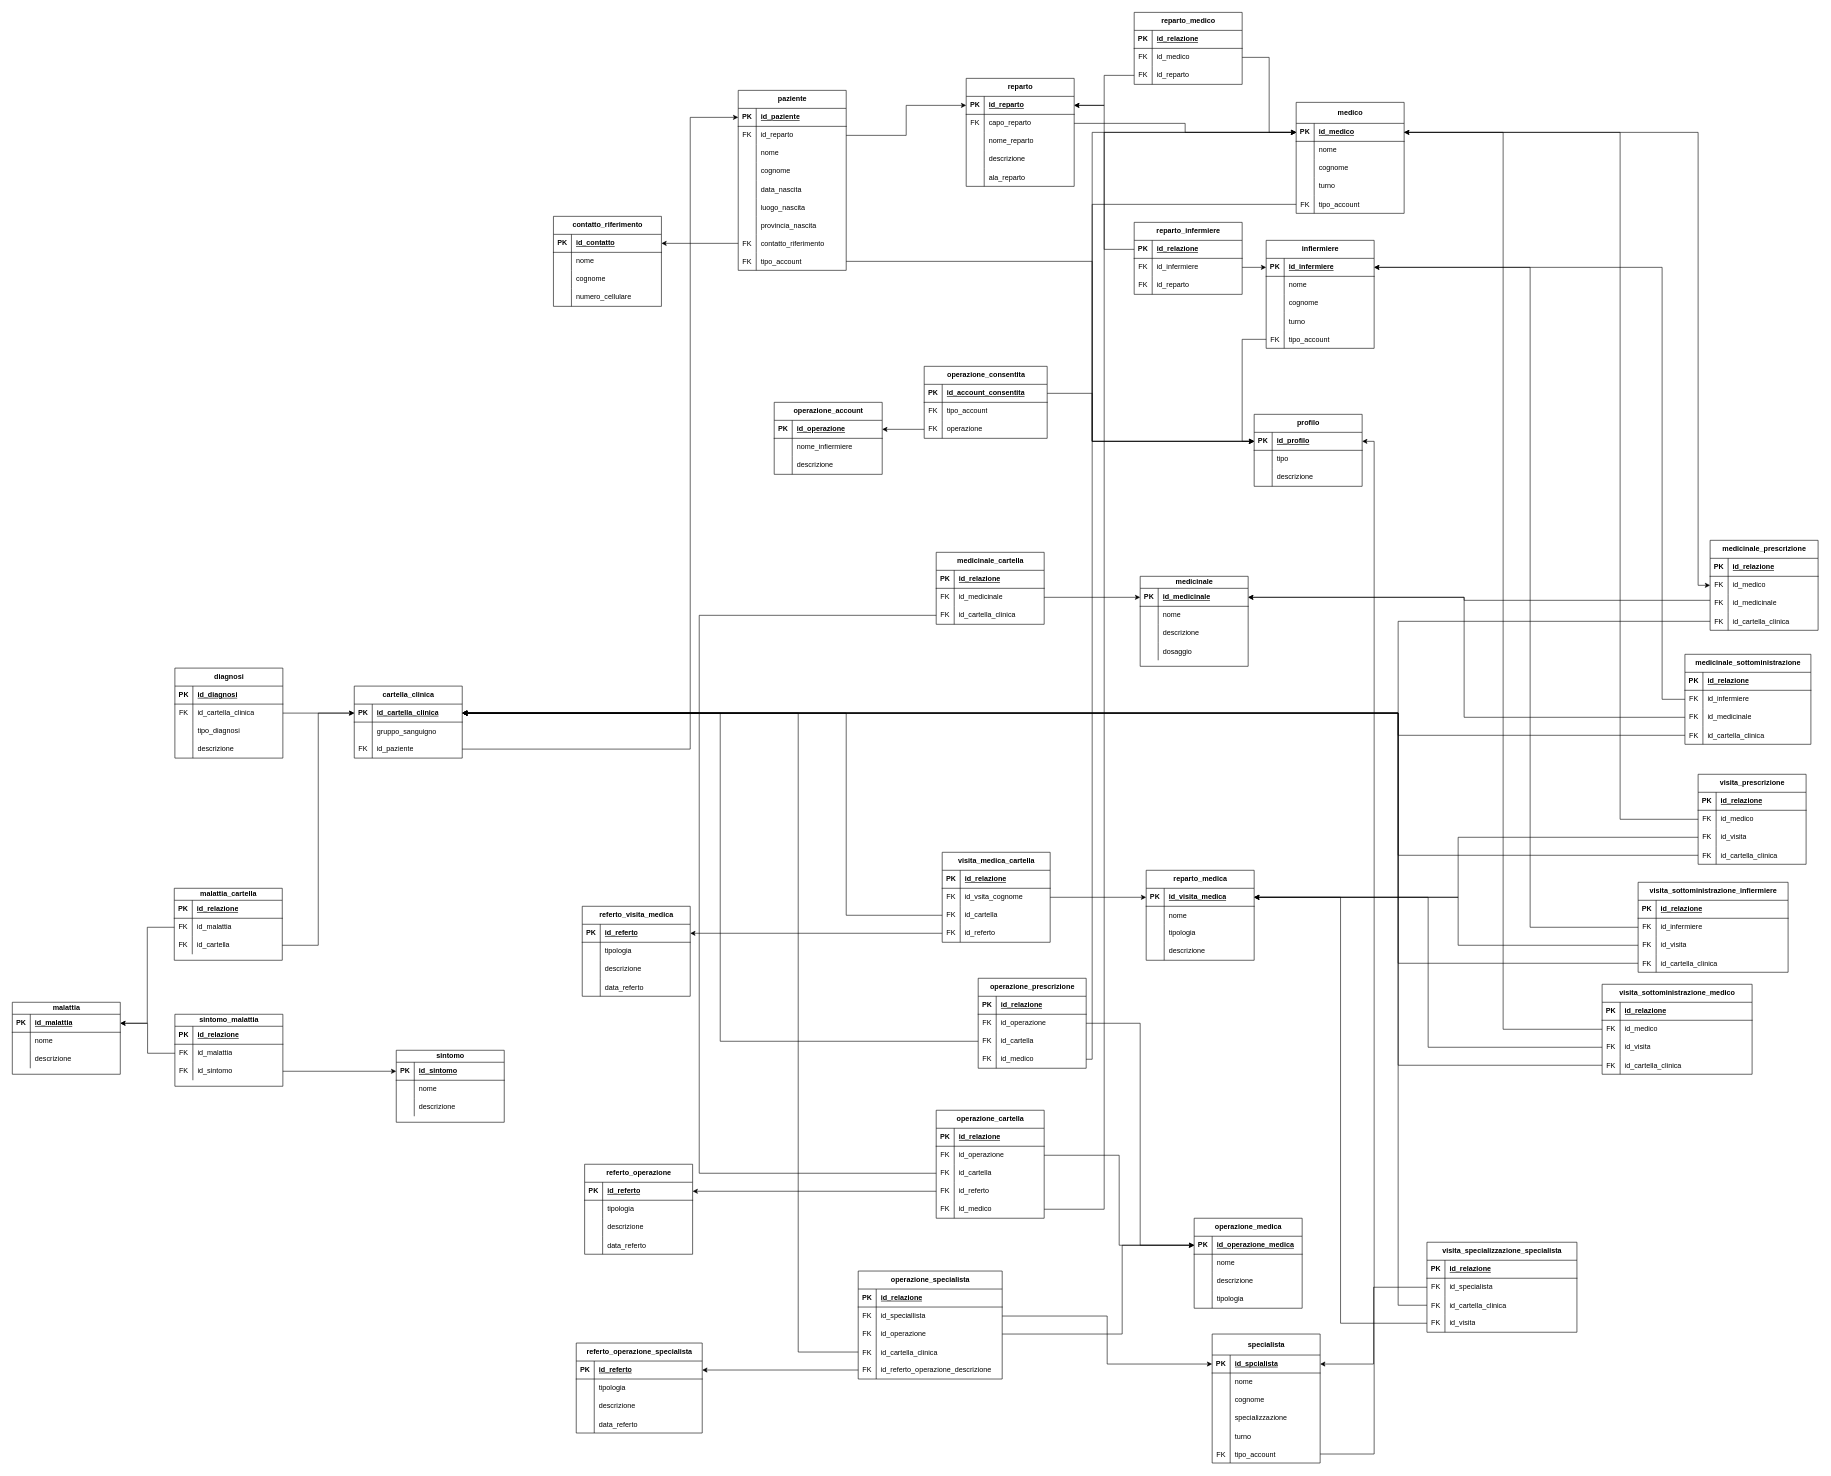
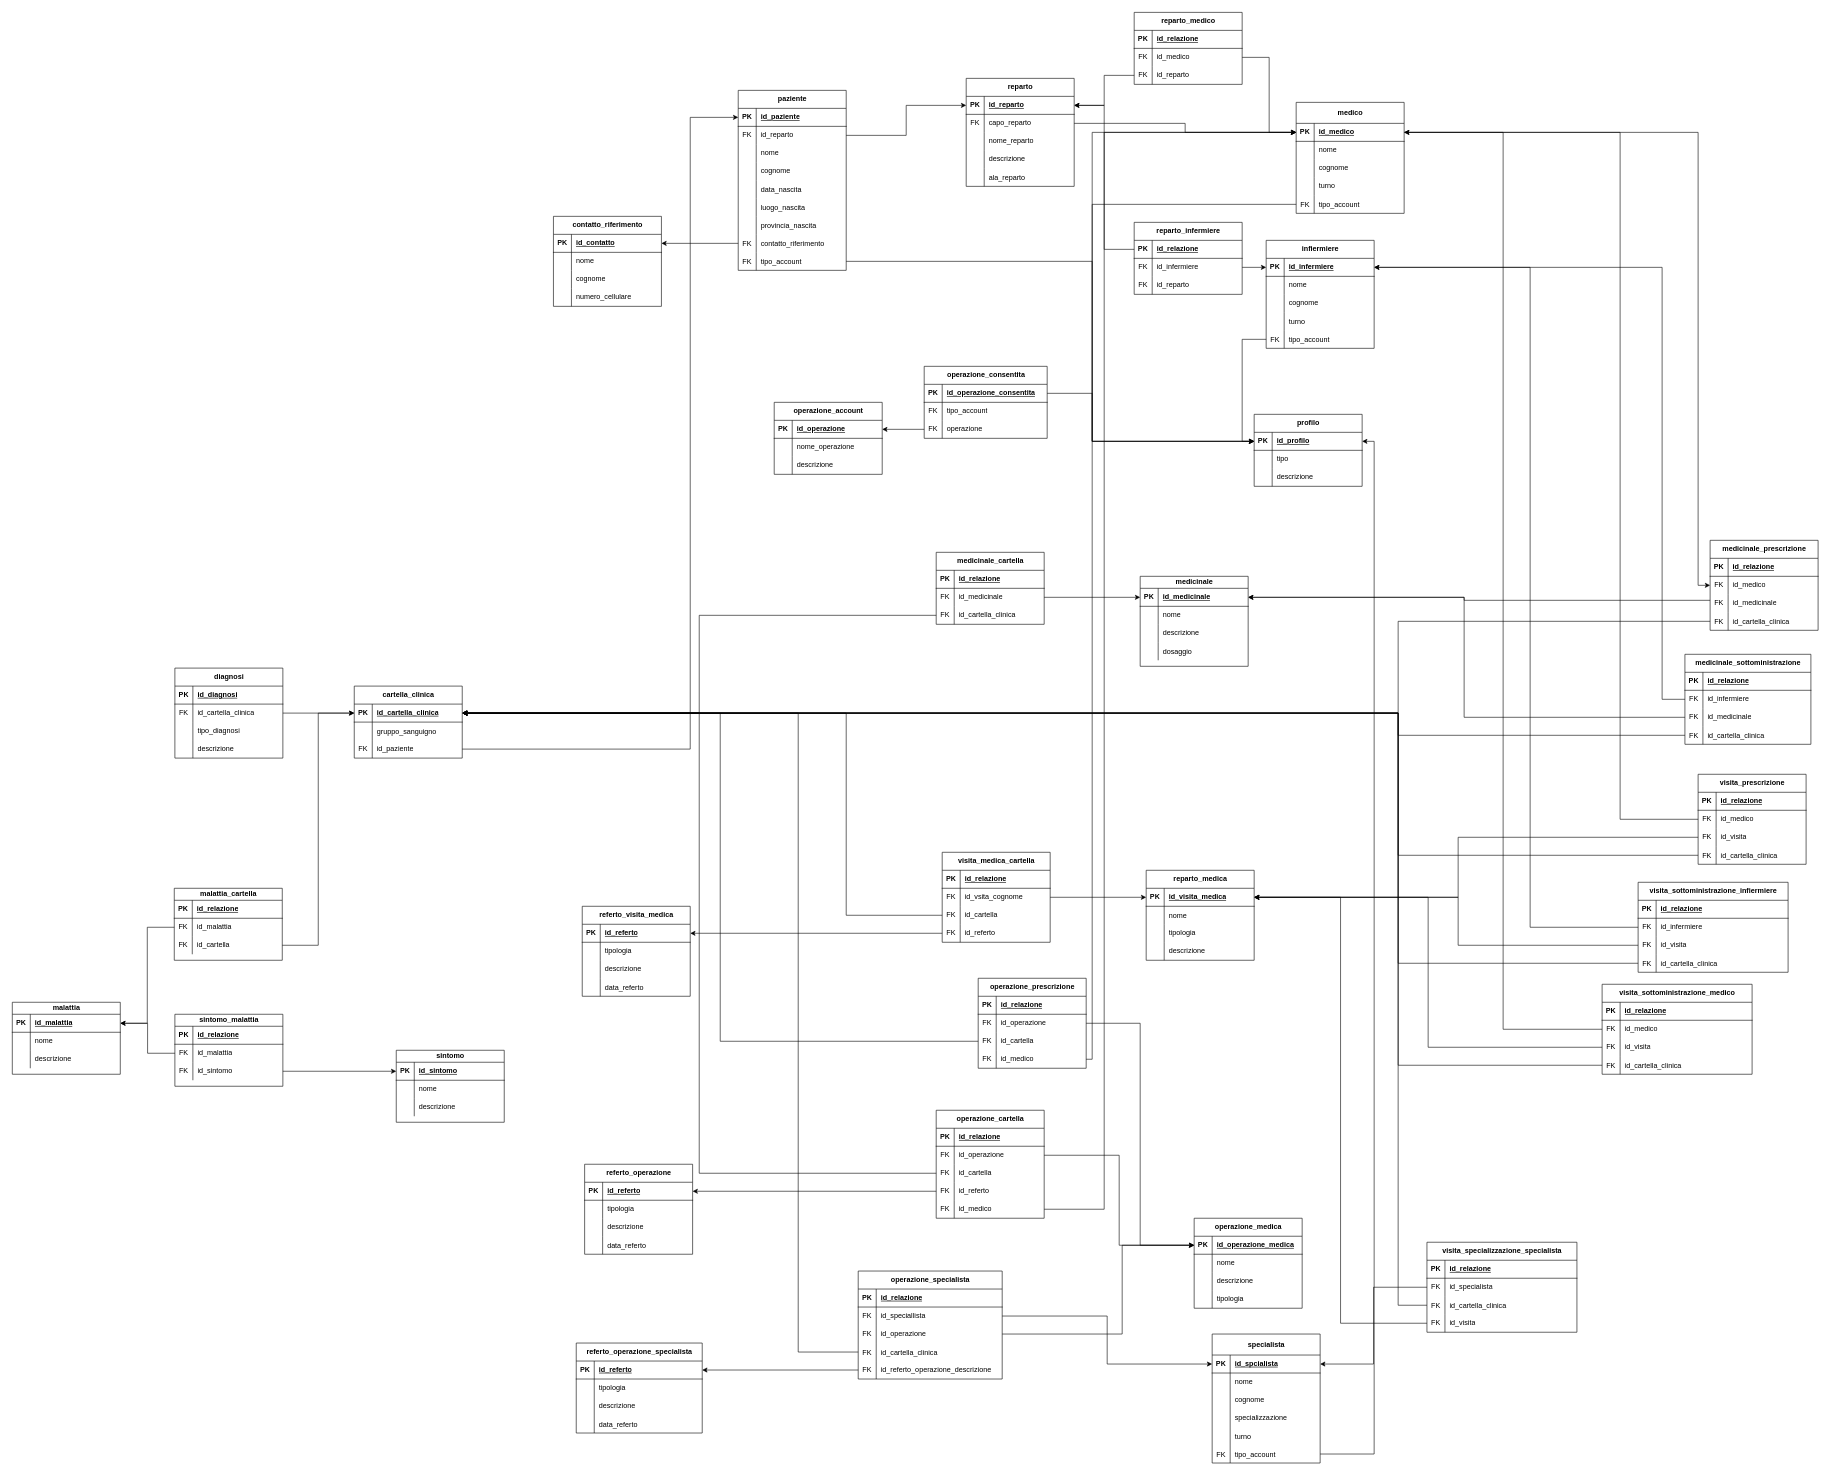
(988, 393) -> (993, 393)
(827, 447) -> (826, 447)
